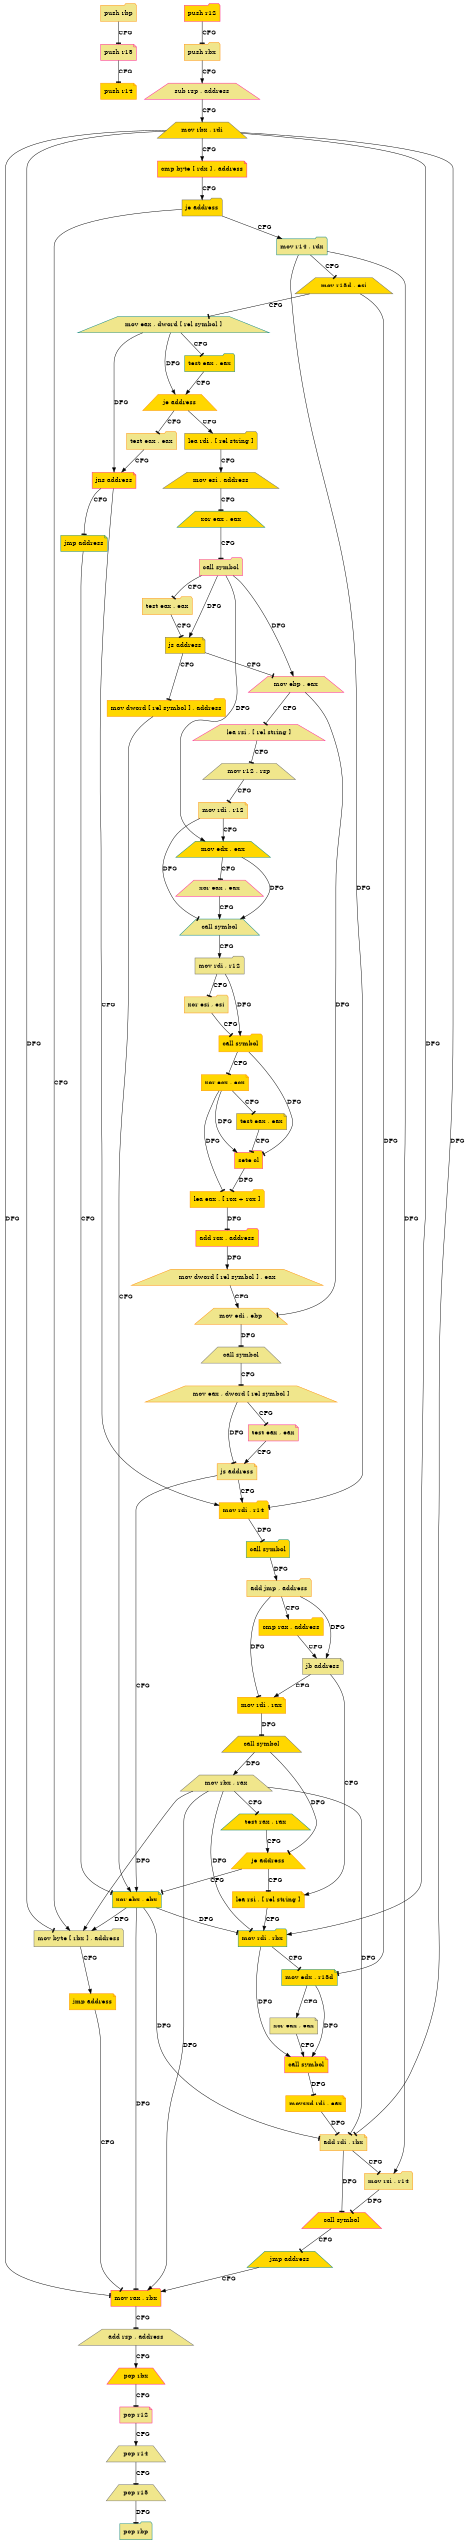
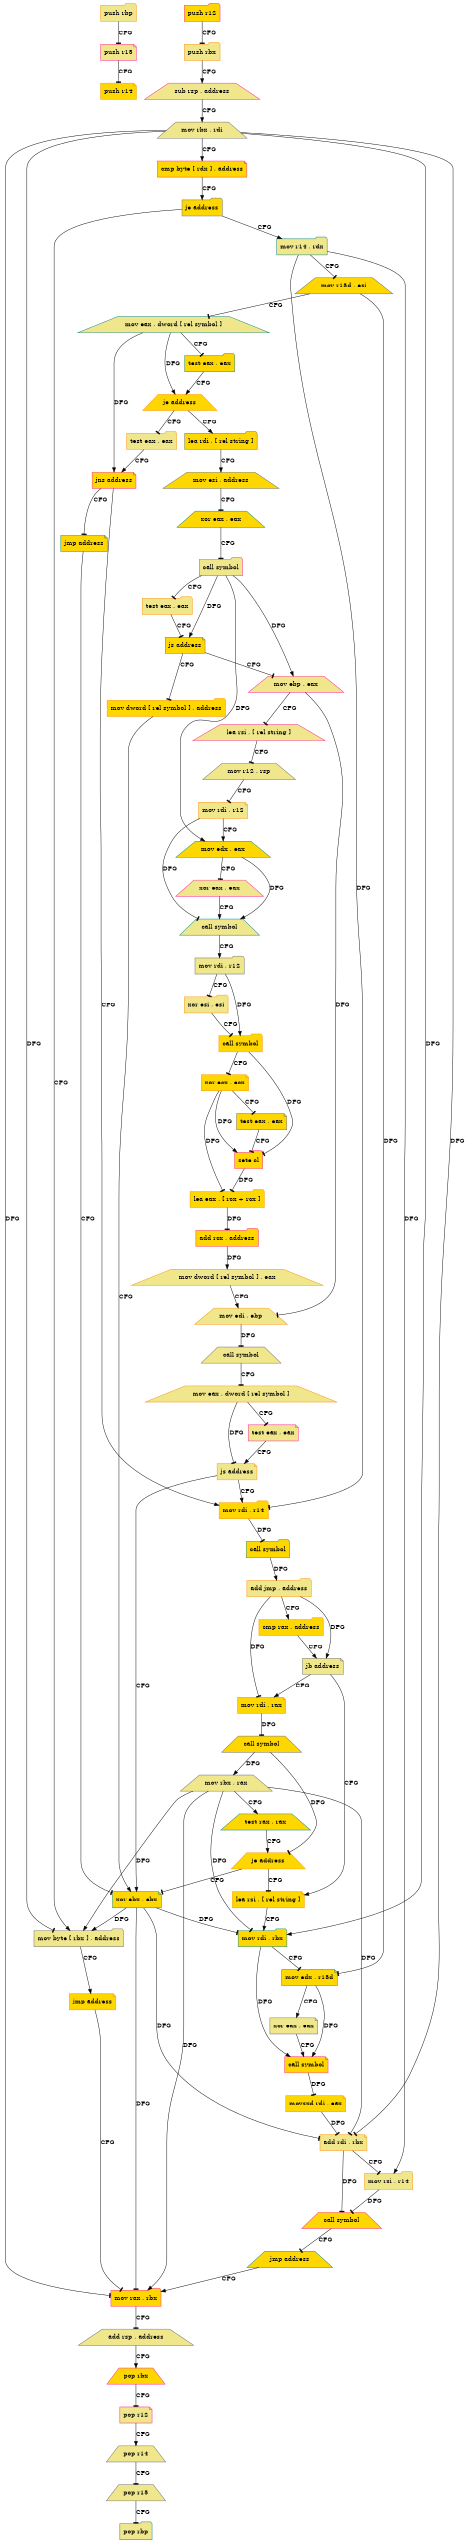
(202, 130) -> (202, 130)
(245, 1802) -> (244, 1801)
(143, 2512) -> (143, 2512)
